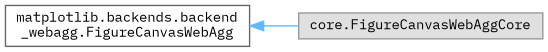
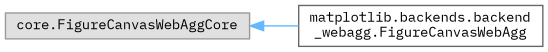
(281, 26) -> (281, 26)
